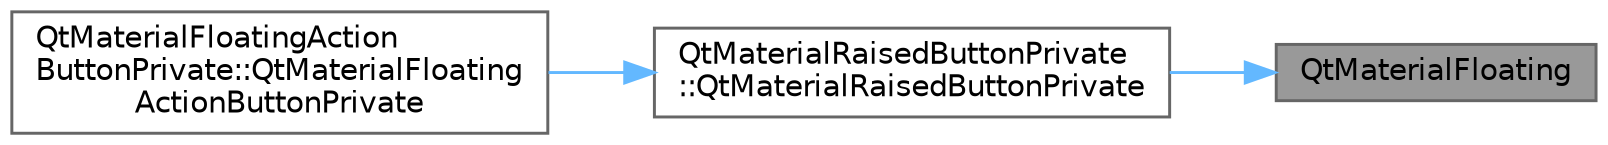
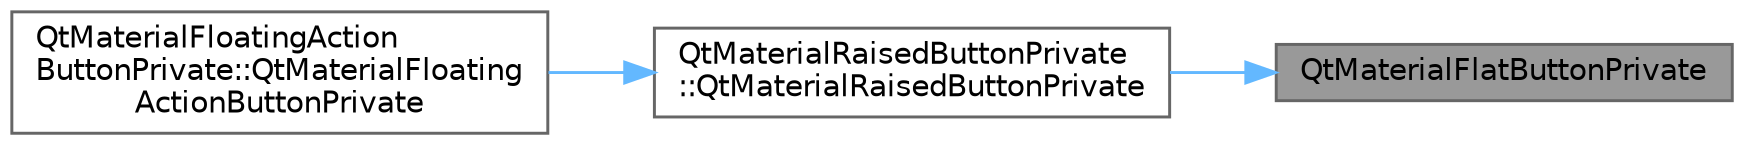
(1436, 73) -> (1504, 73)
